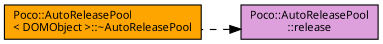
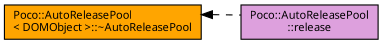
(216, 30) -> (227, 15)
